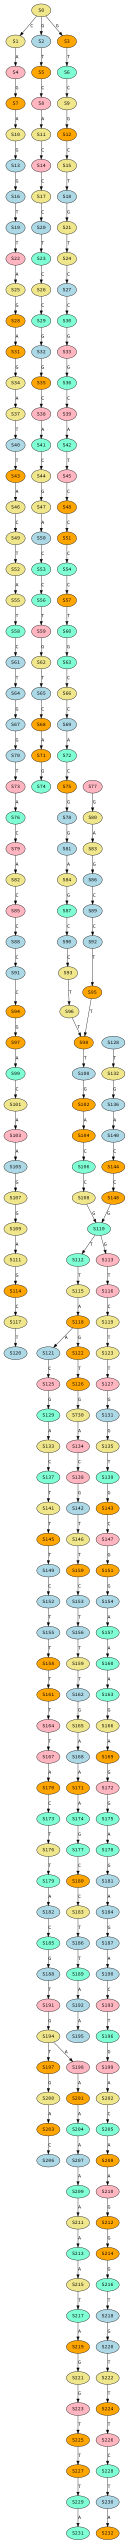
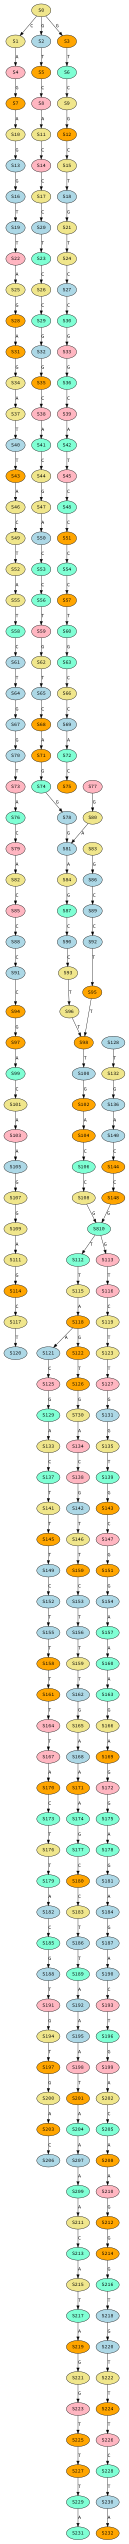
(67, 507) -> (67, 507)
(67, 800) -> (53, 801)
(93, 832) -> (81, 832)
(99, 1229) -> (99, 1229)
(62, 2051) -> (78, 2050)
(80, 2083) -> (80, 2083)
(80, 2238) -> (80, 2238)
